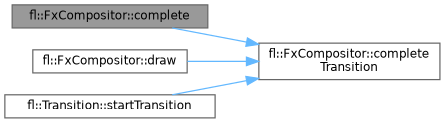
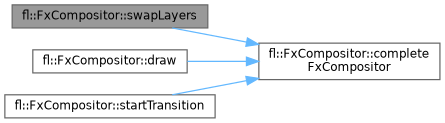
(110, 16) -> (110, 16)
(349, 61) -> (349, 61)
(110, 106) -> (110, 106)
